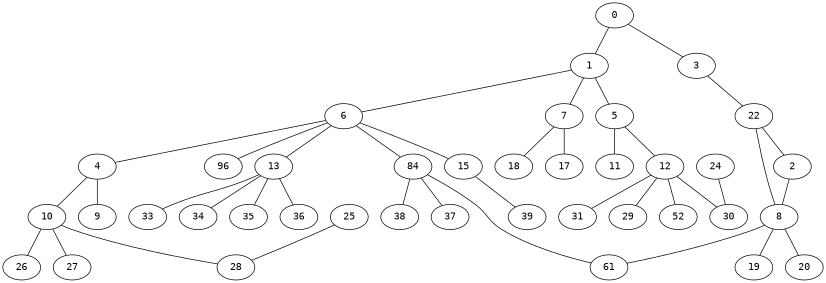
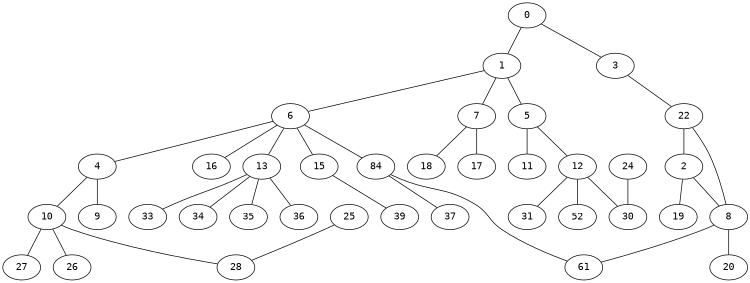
(223, 167) -> (211, 167)
(400, 217) -> none
(628, 217) -> none
(766, 242) -> (681, 192)
